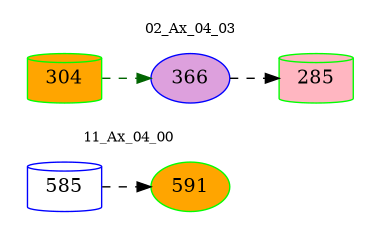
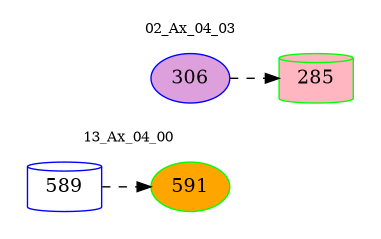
(65, 78) -> none
(190, 78) -> (190, 78)
(129, 138) -> (129, 138)
(65, 187) -> (65, 187)
